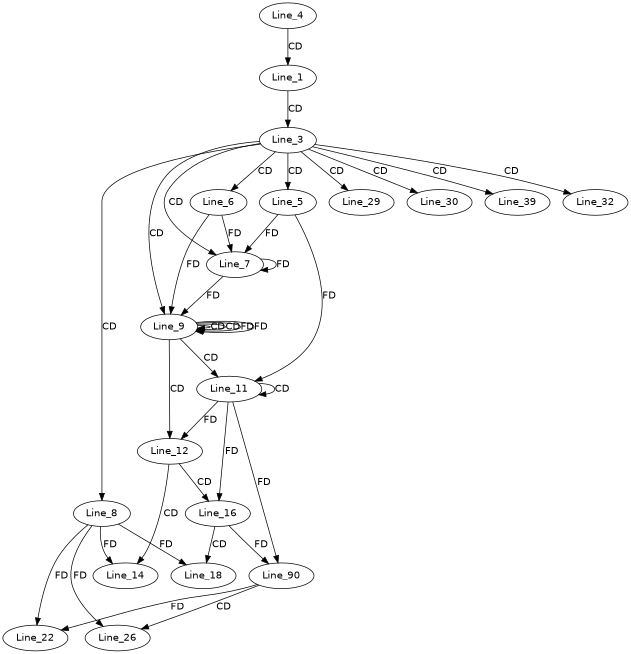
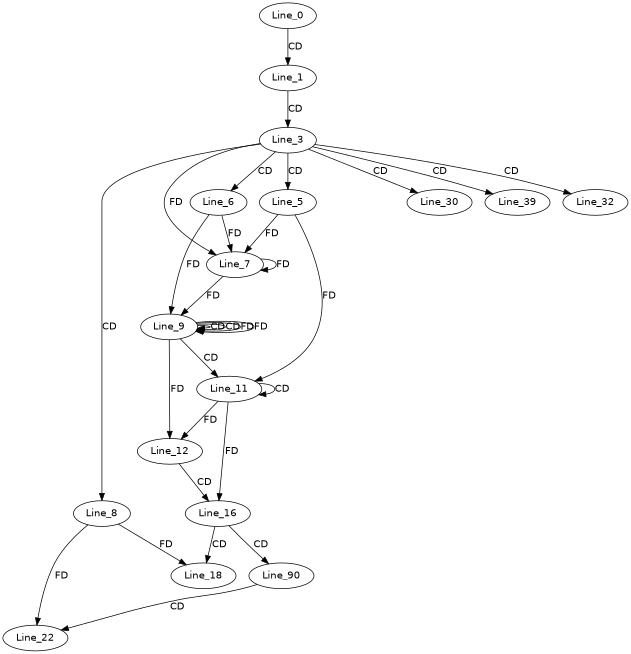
(288, 16) -> (288, 16)
(157, 191) -> none
(176, 202) -> (176, 202)
(362, 202) -> none
(177, 389) -> (177, 389)
(254, 479) -> none
(261, 545) -> (261, 545)
(126, 576) -> none
(177, 607) -> (177, 607)
(118, 638) -> none
